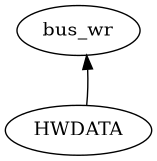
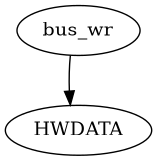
(88, 87) -> (69, 73)
